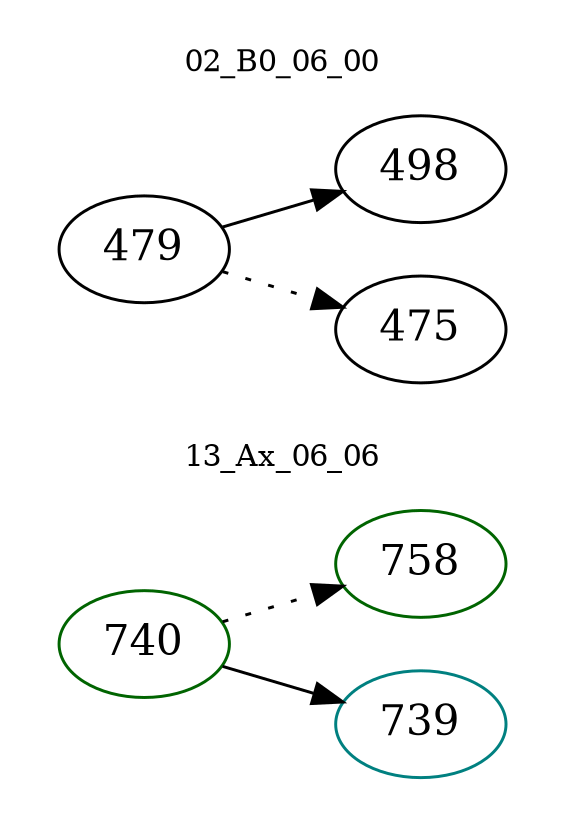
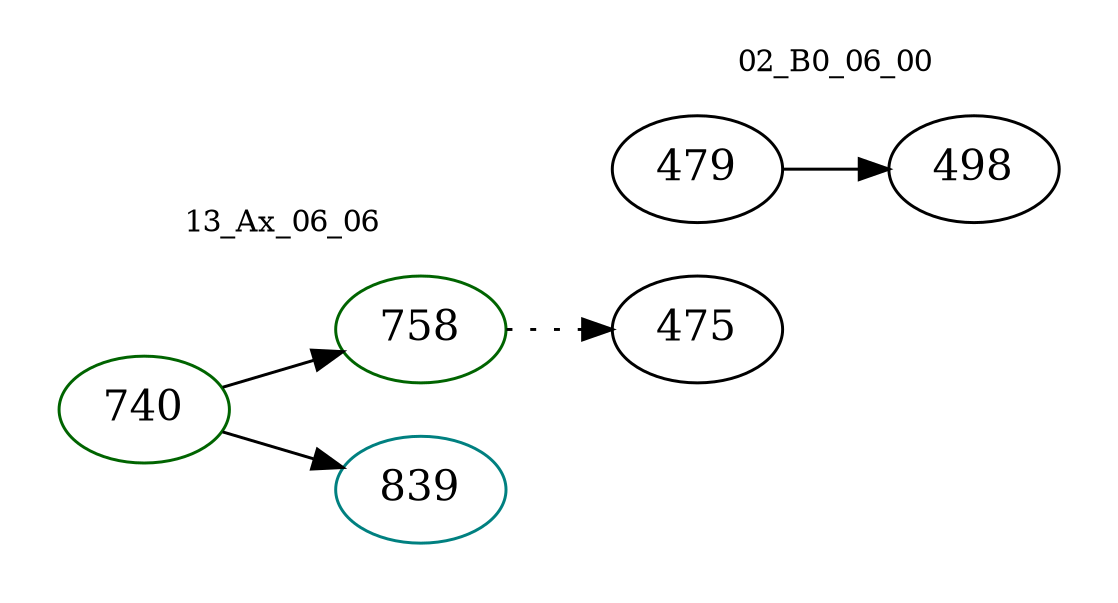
(268, 285) -> (548, 329)
(268, 608) -> (268, 374)
(421, 724) -> (421, 490)
